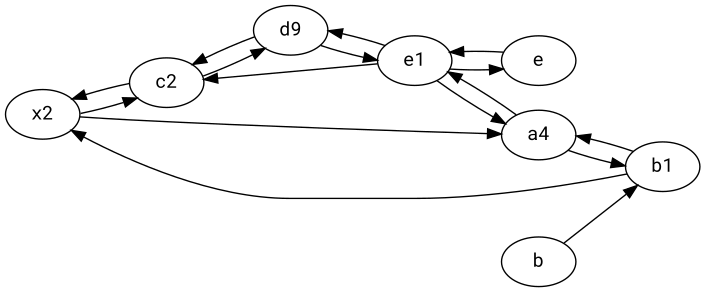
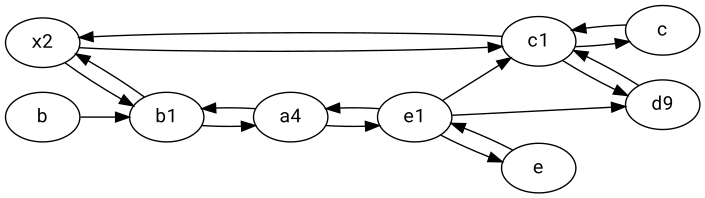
none -> (663, 30)
(342, 52) -> none
(167, 83) -> (539, 41)
(284, 127) -> (93, 82)
